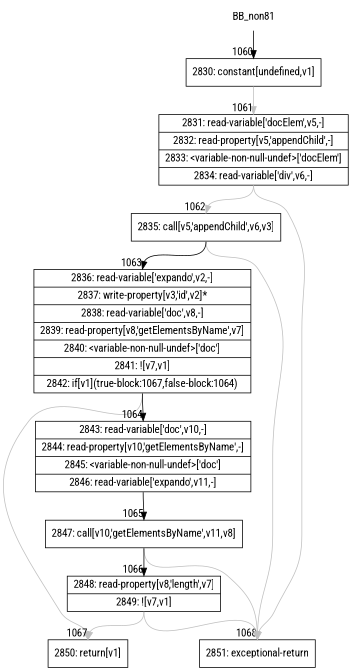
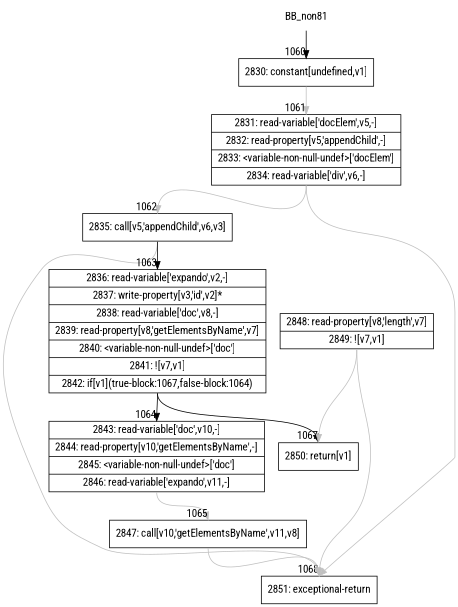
(5, 471) -> (234, 417)
(143, 502) -> (178, 506)
(144, 558) -> none
